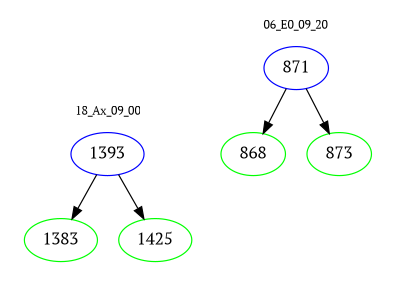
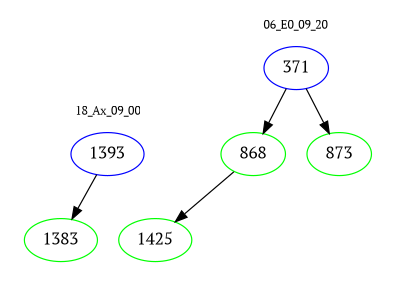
(296, 68) -> (296, 68)
(128, 191) -> (209, 193)
